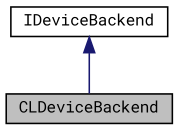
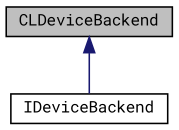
(89, 73) -> (89, 73)
